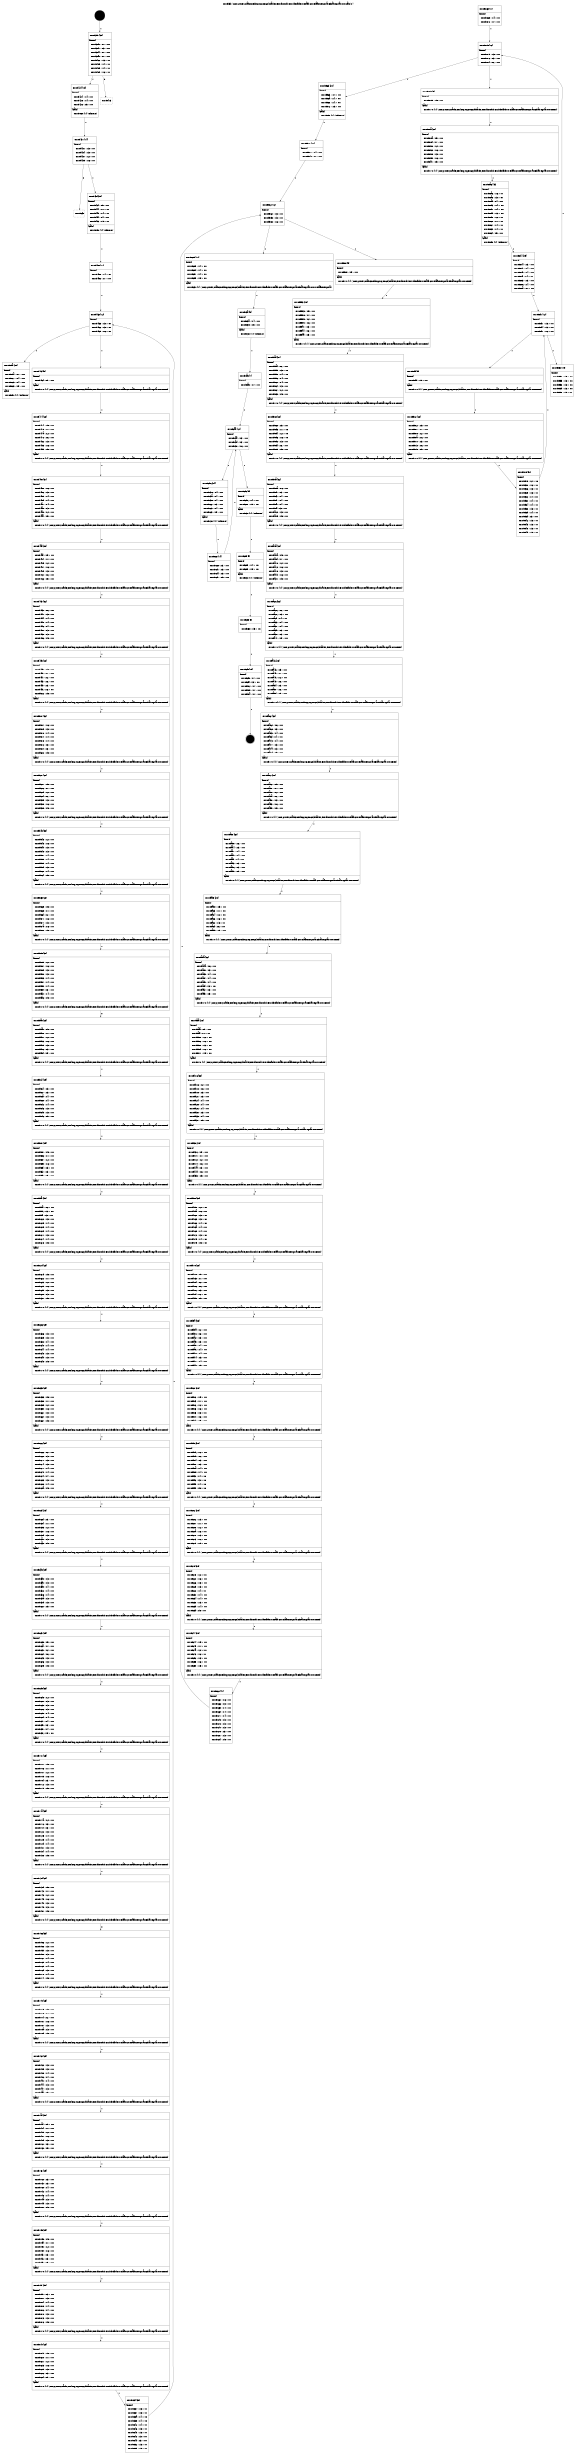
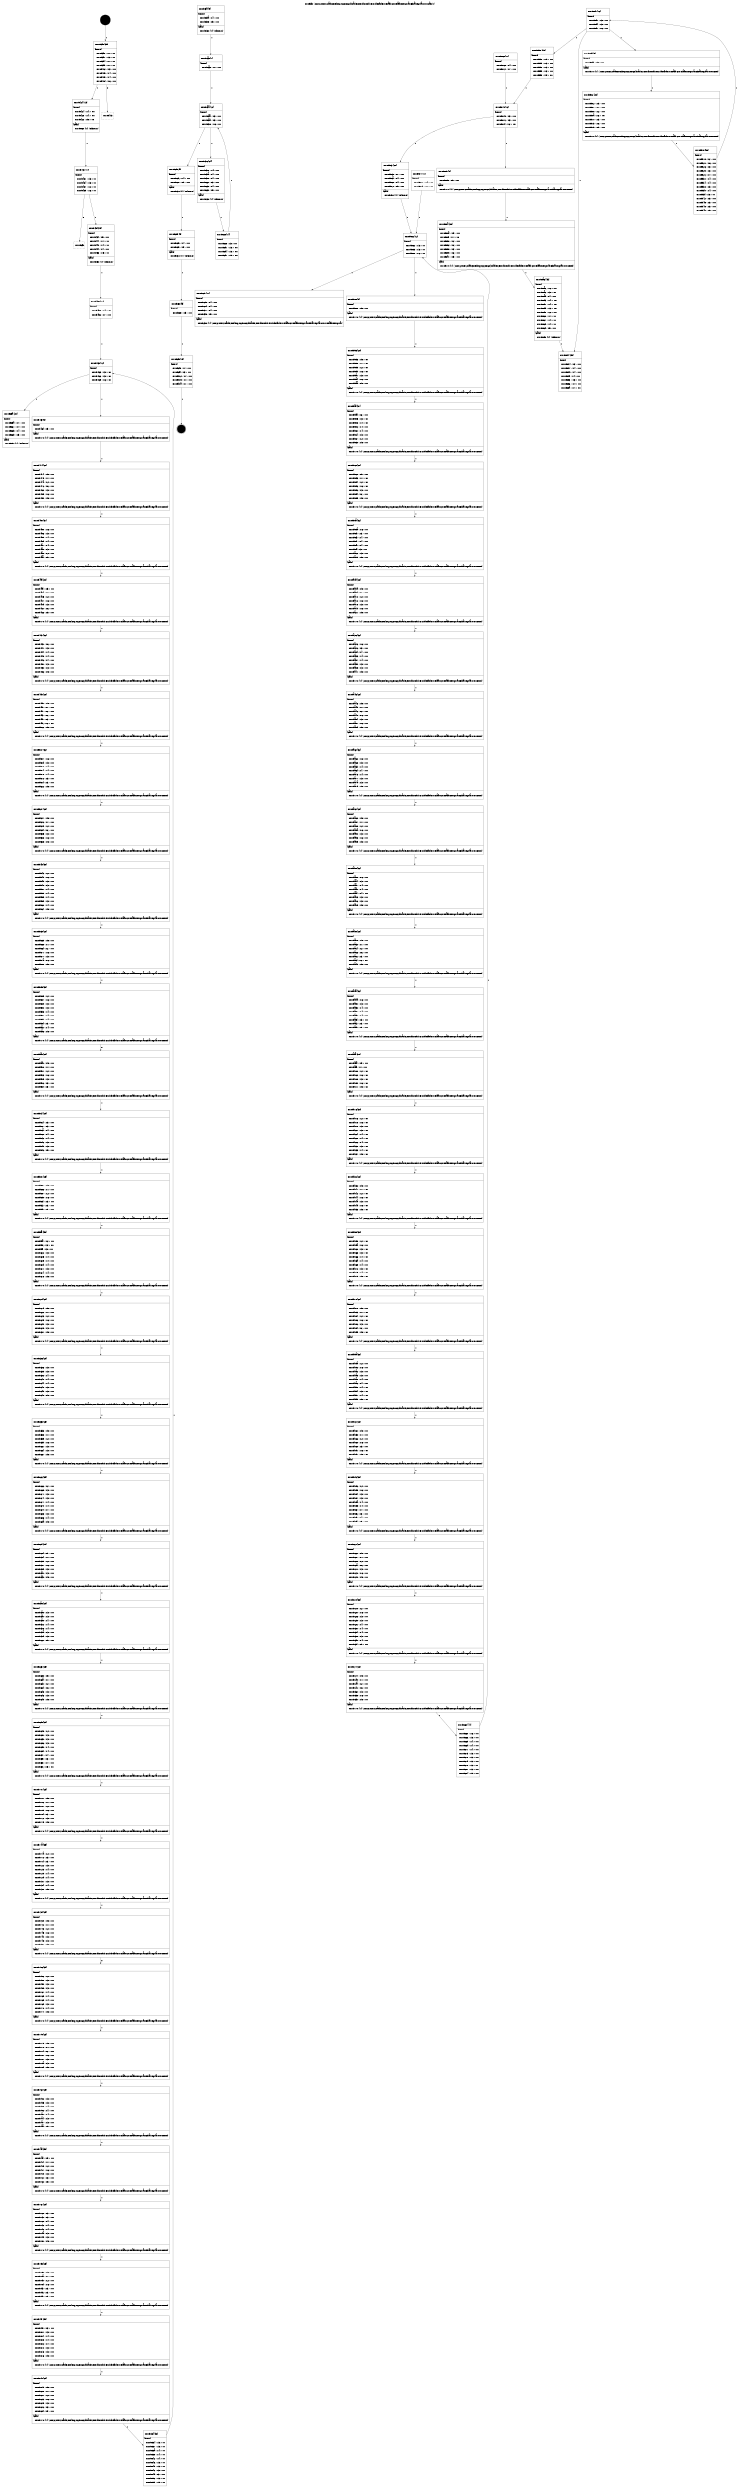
(320, 129) -> (406, 215)
(255, 299) -> none
(535, 301) -> (579, 190)
